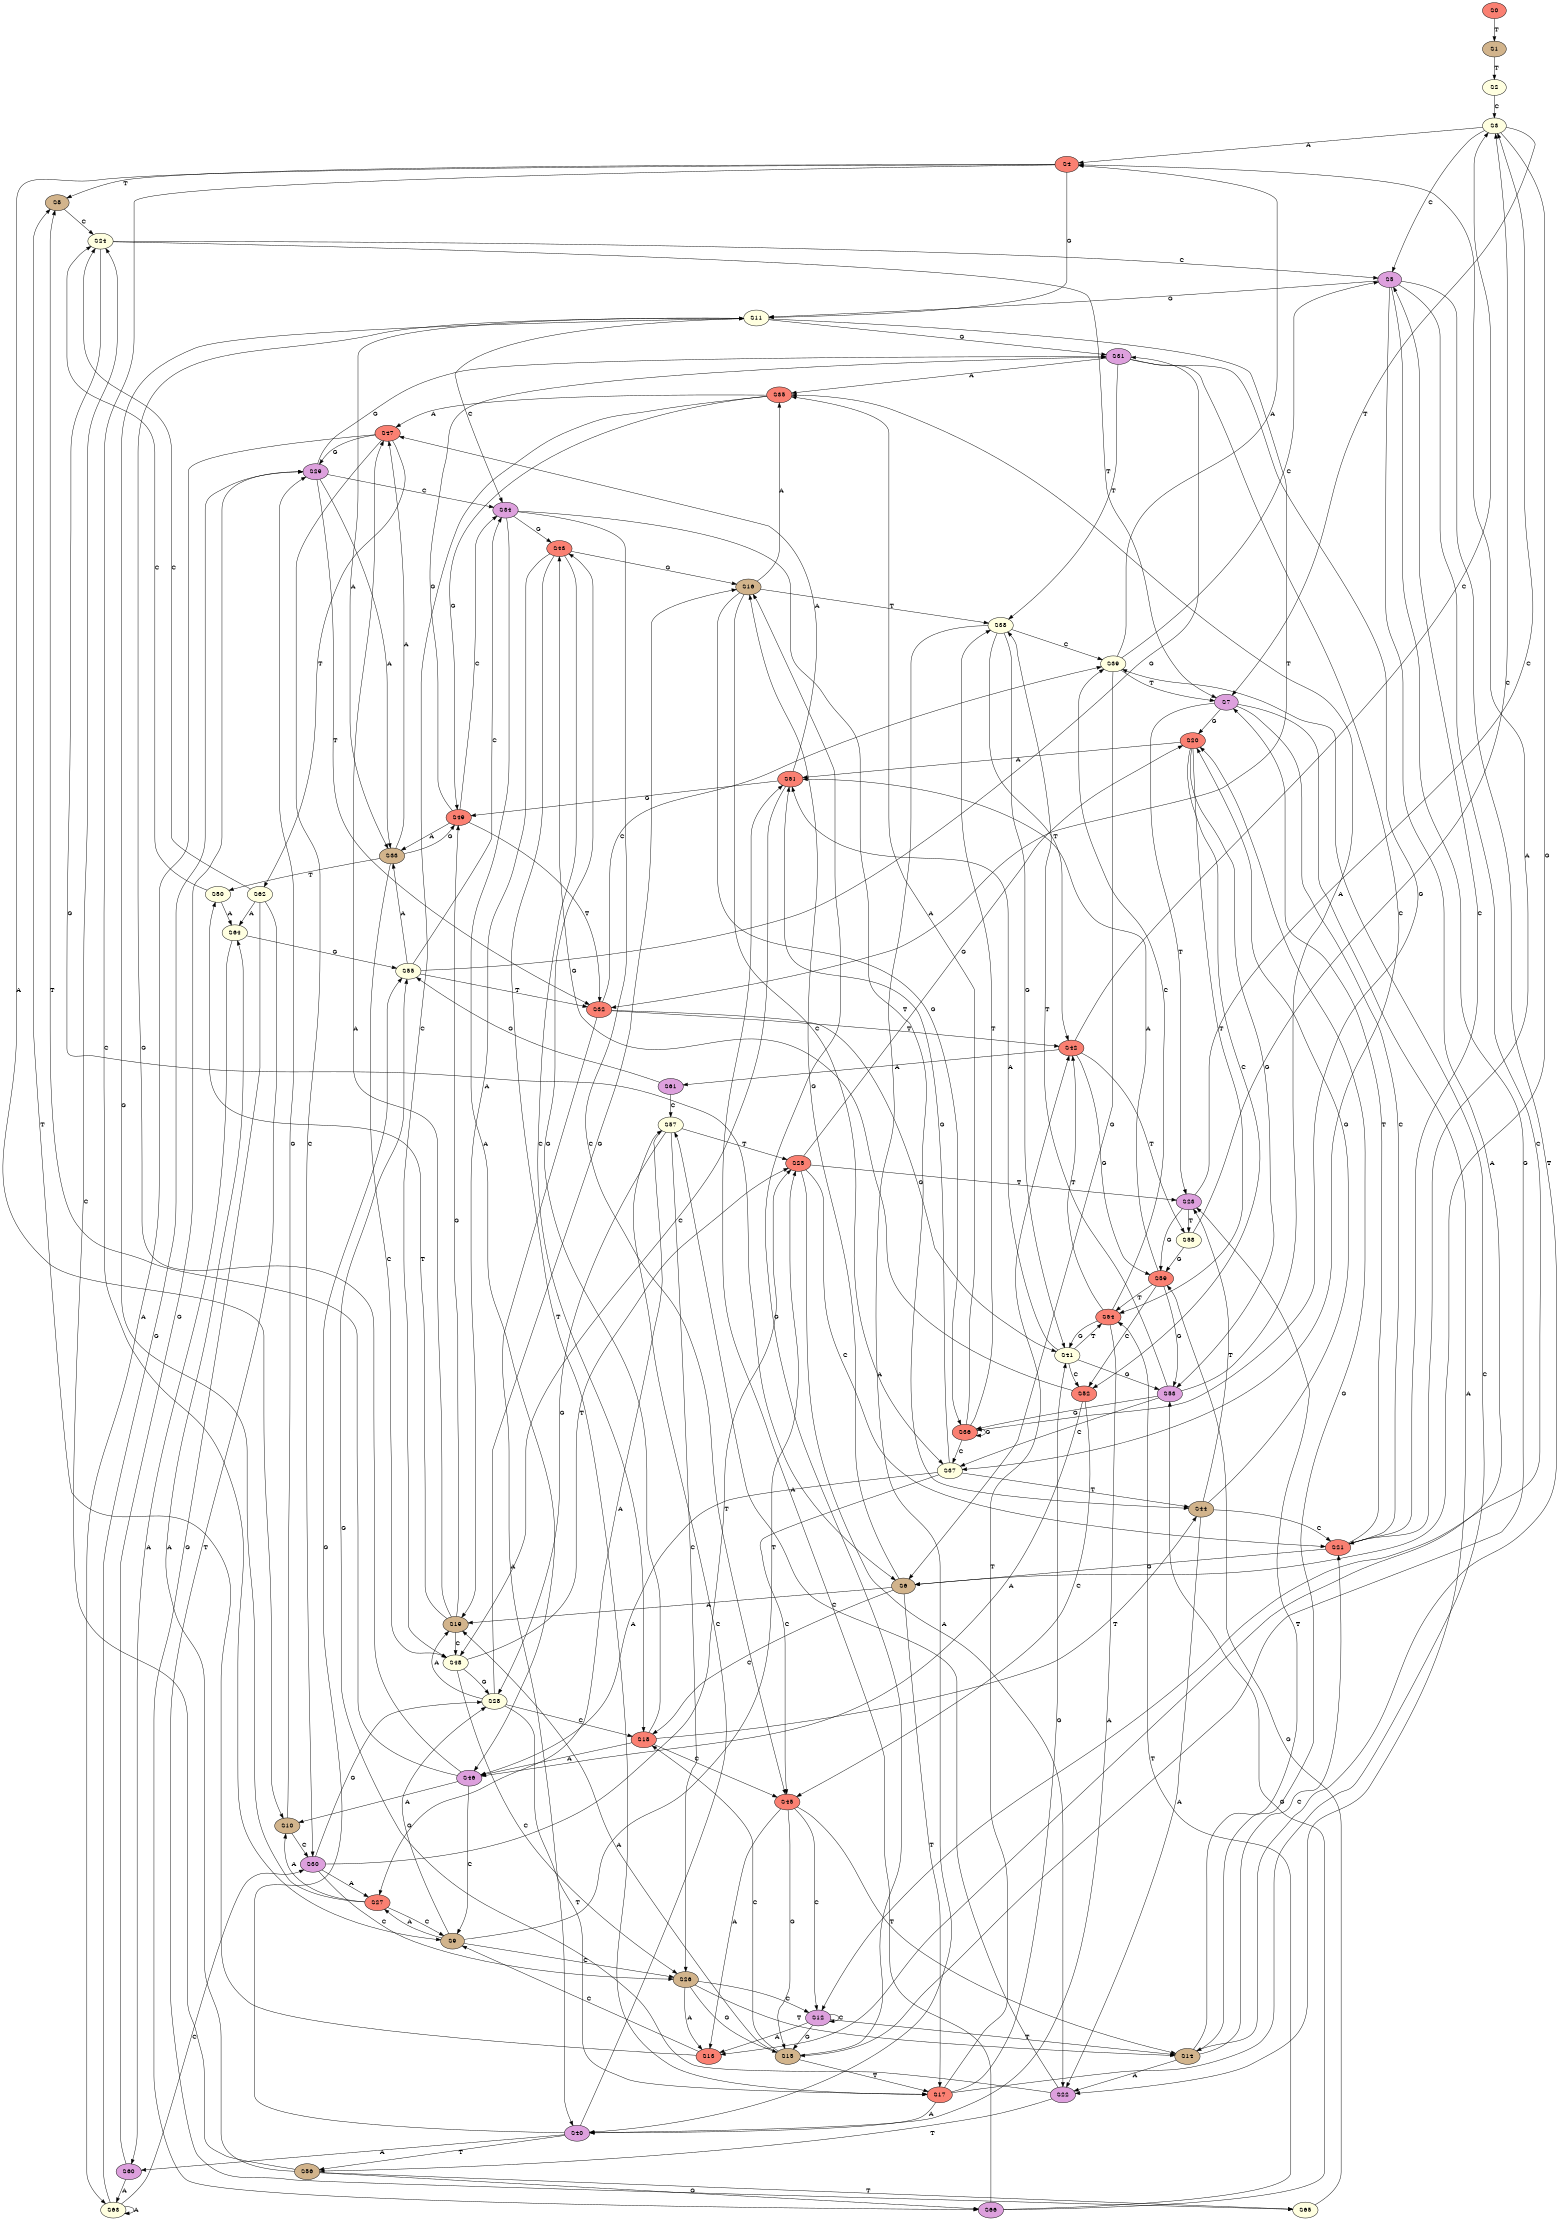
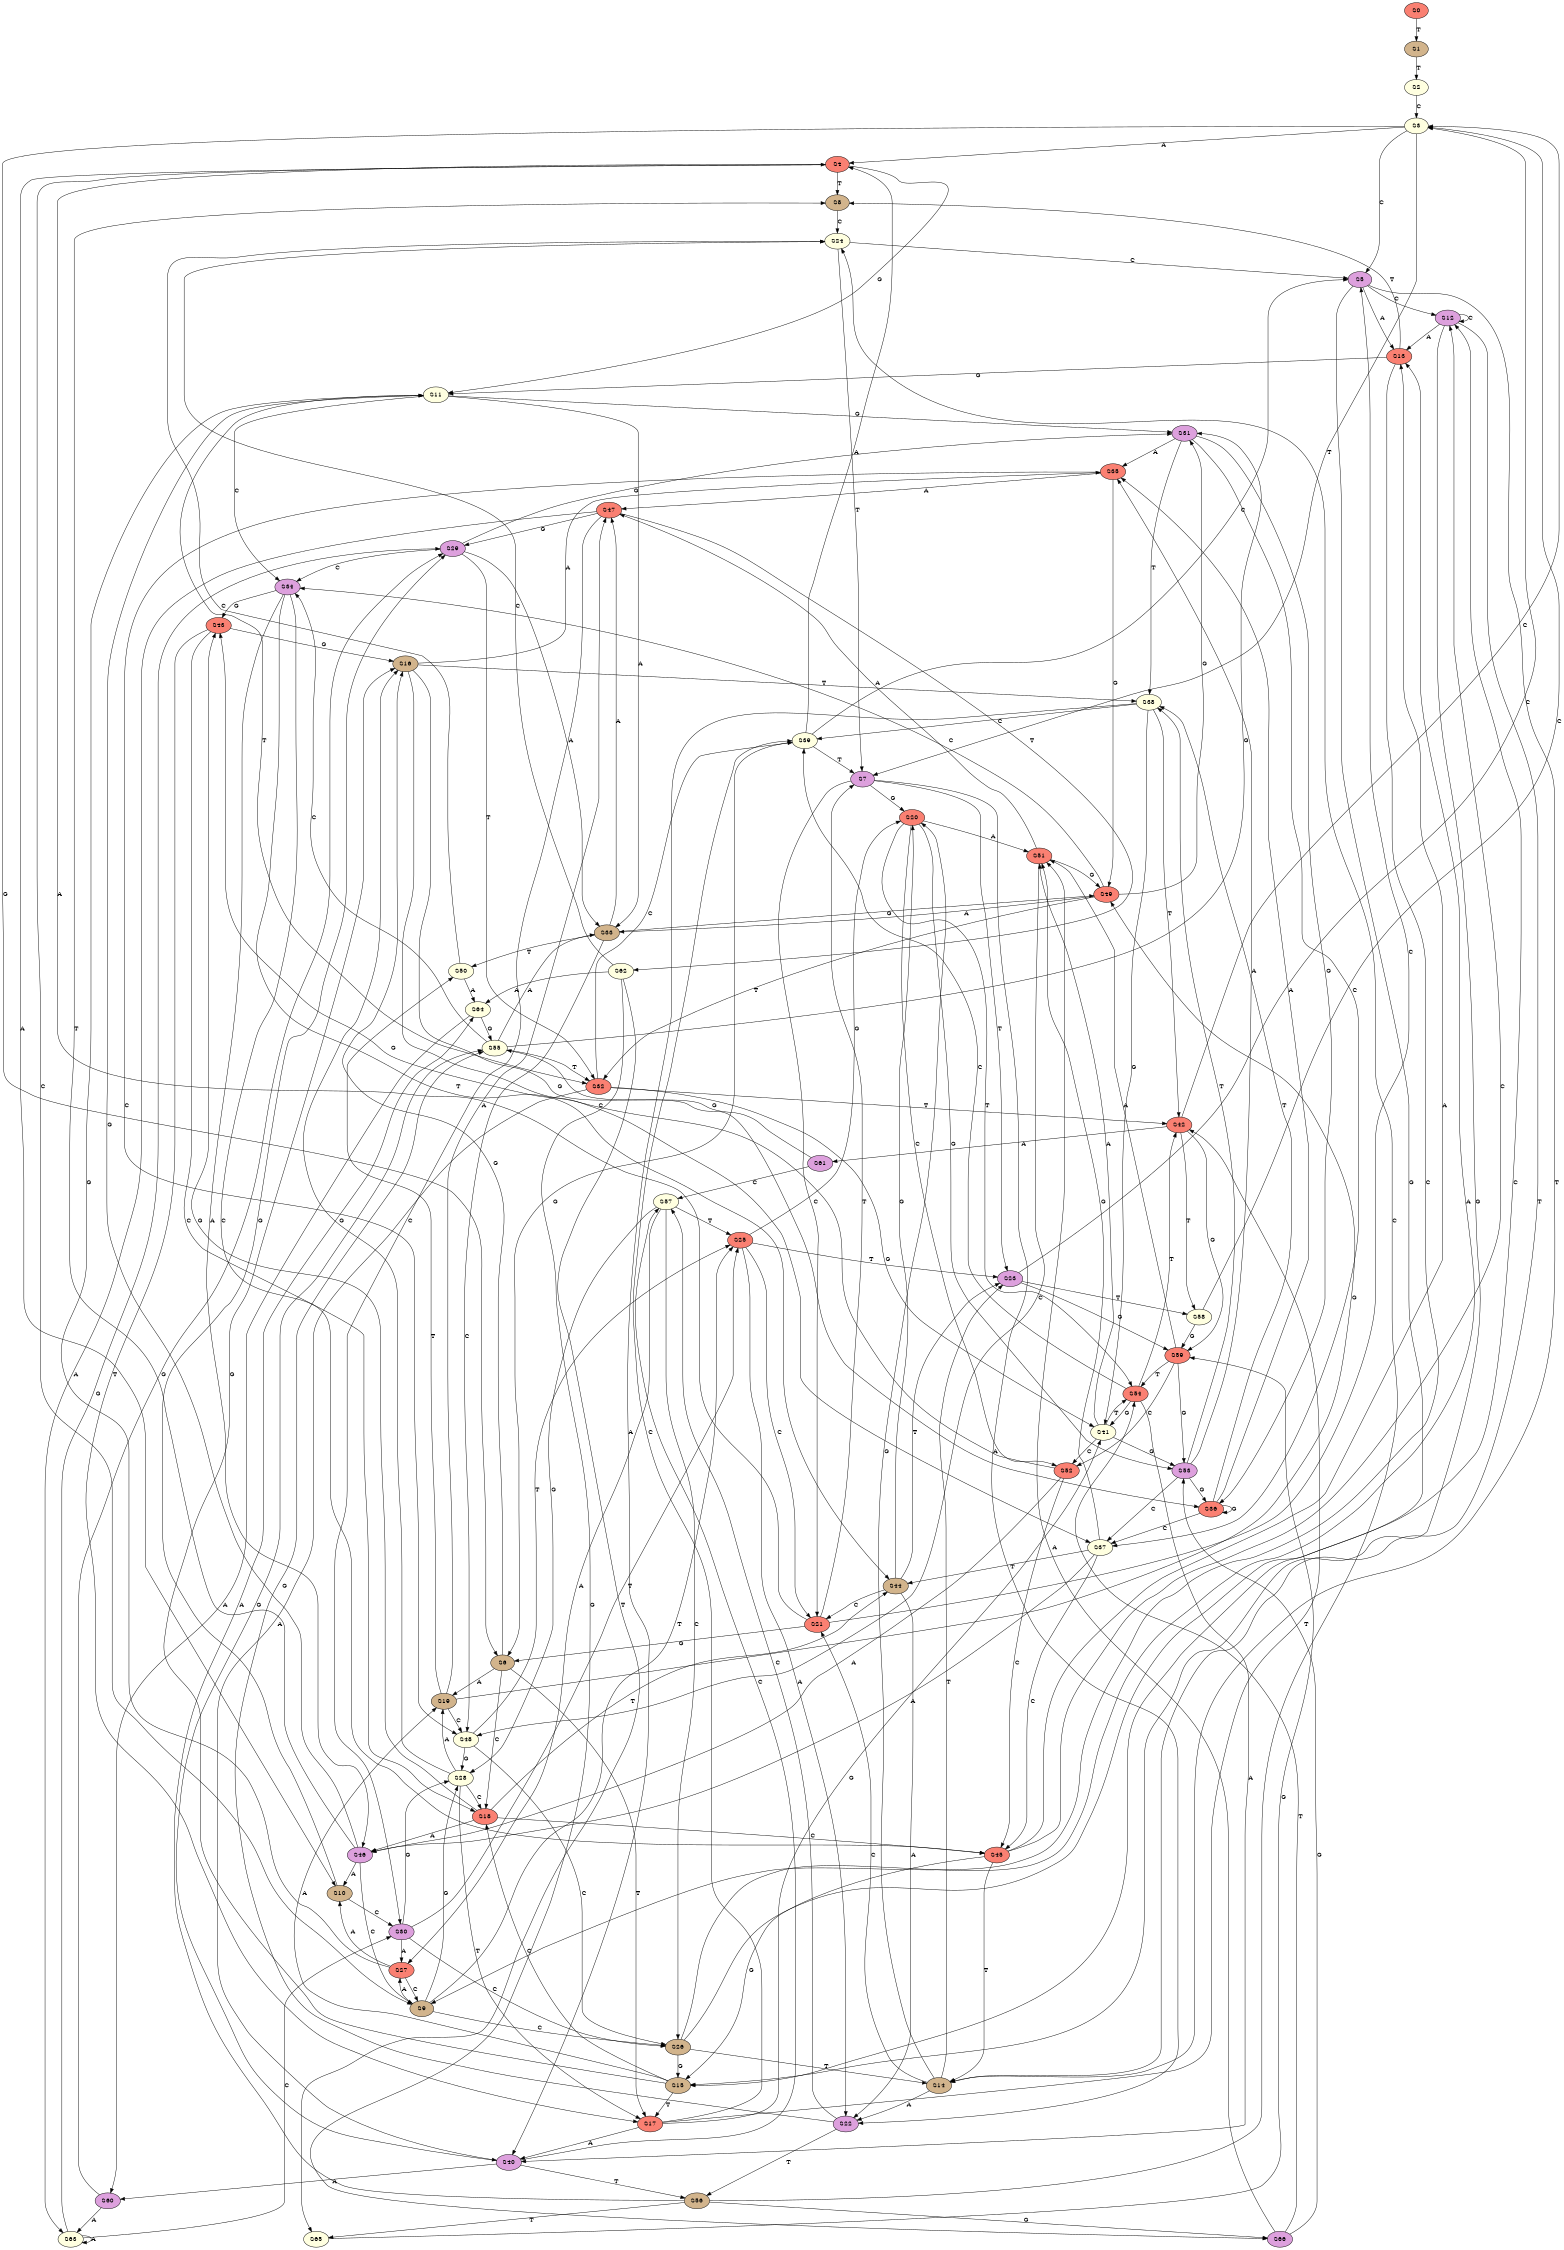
(1076, 302) -> (920, 376)
(487, 1051) -> none
(247, 1071) -> none
